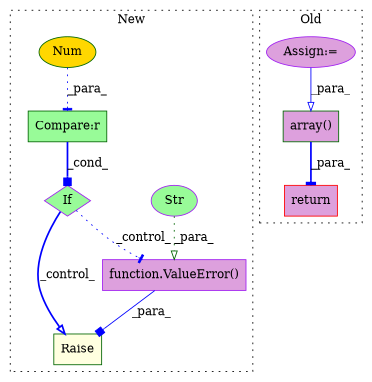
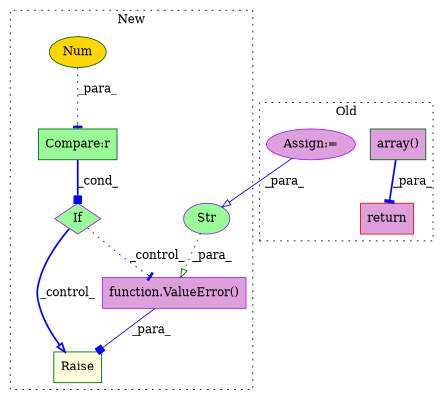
(311, 85) -> (265, 177)
